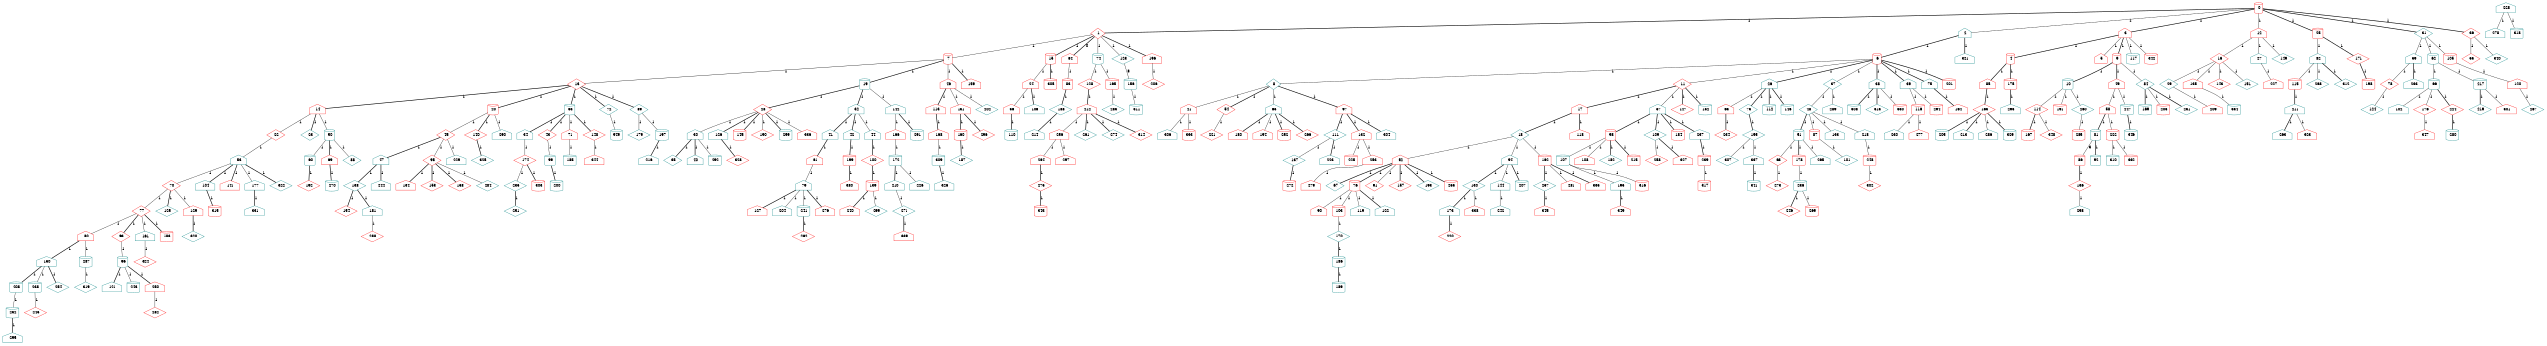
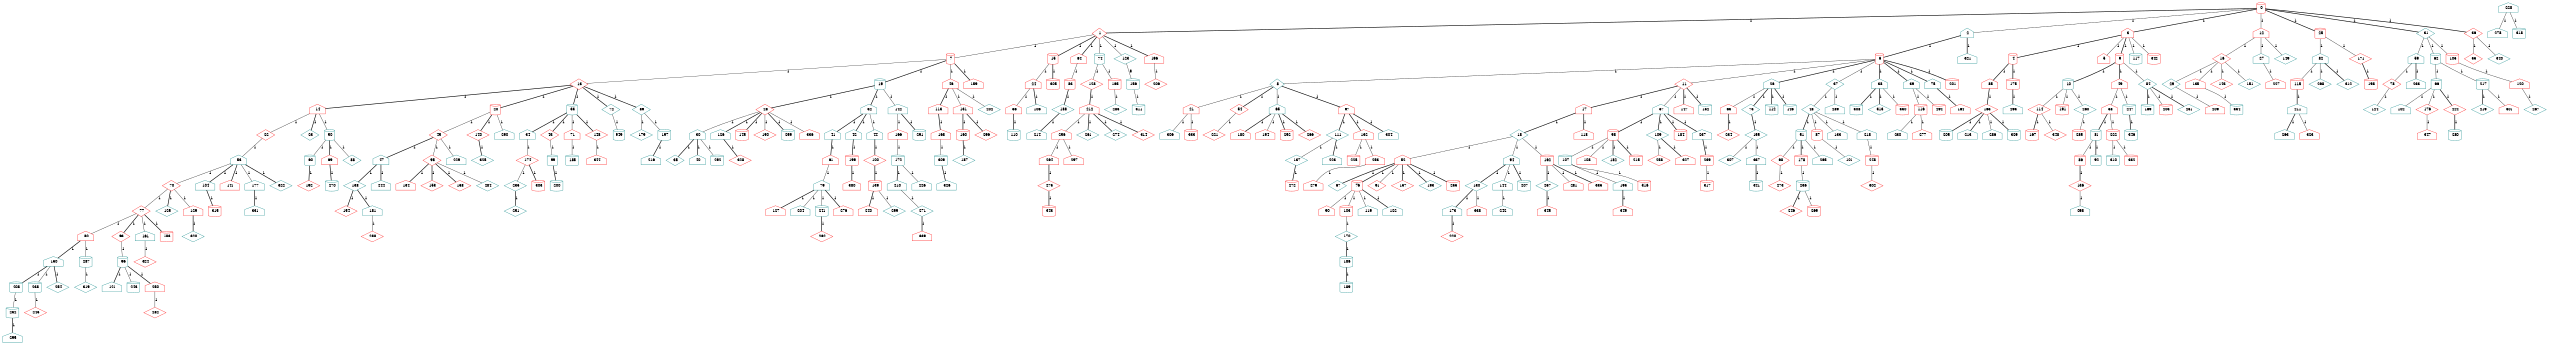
(1087, 46) -> (1092, 46)
(2338, 46) -> (2341, 46)
(1682, 110) -> (1684, 110)
(2090, 148) -> (2090, 148)
